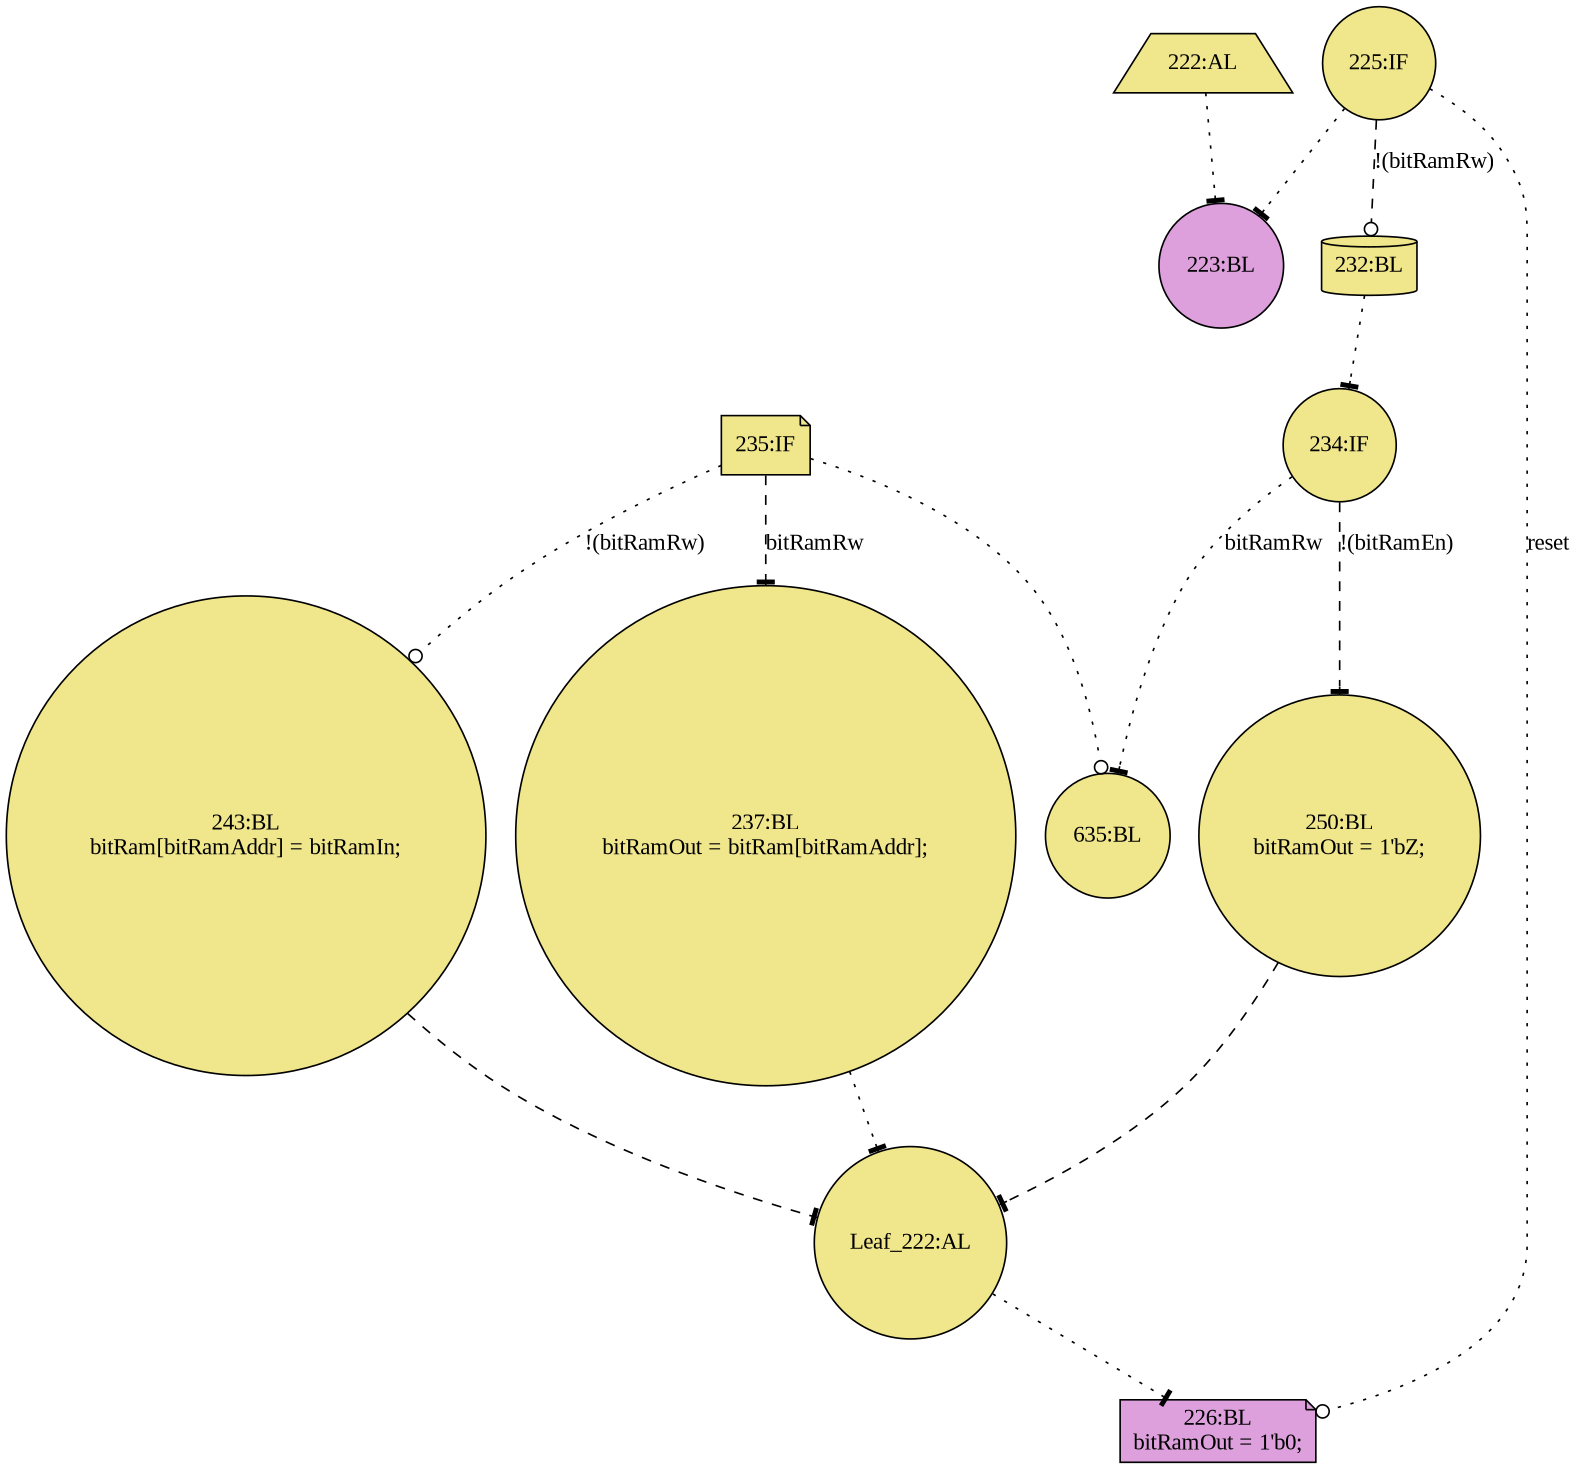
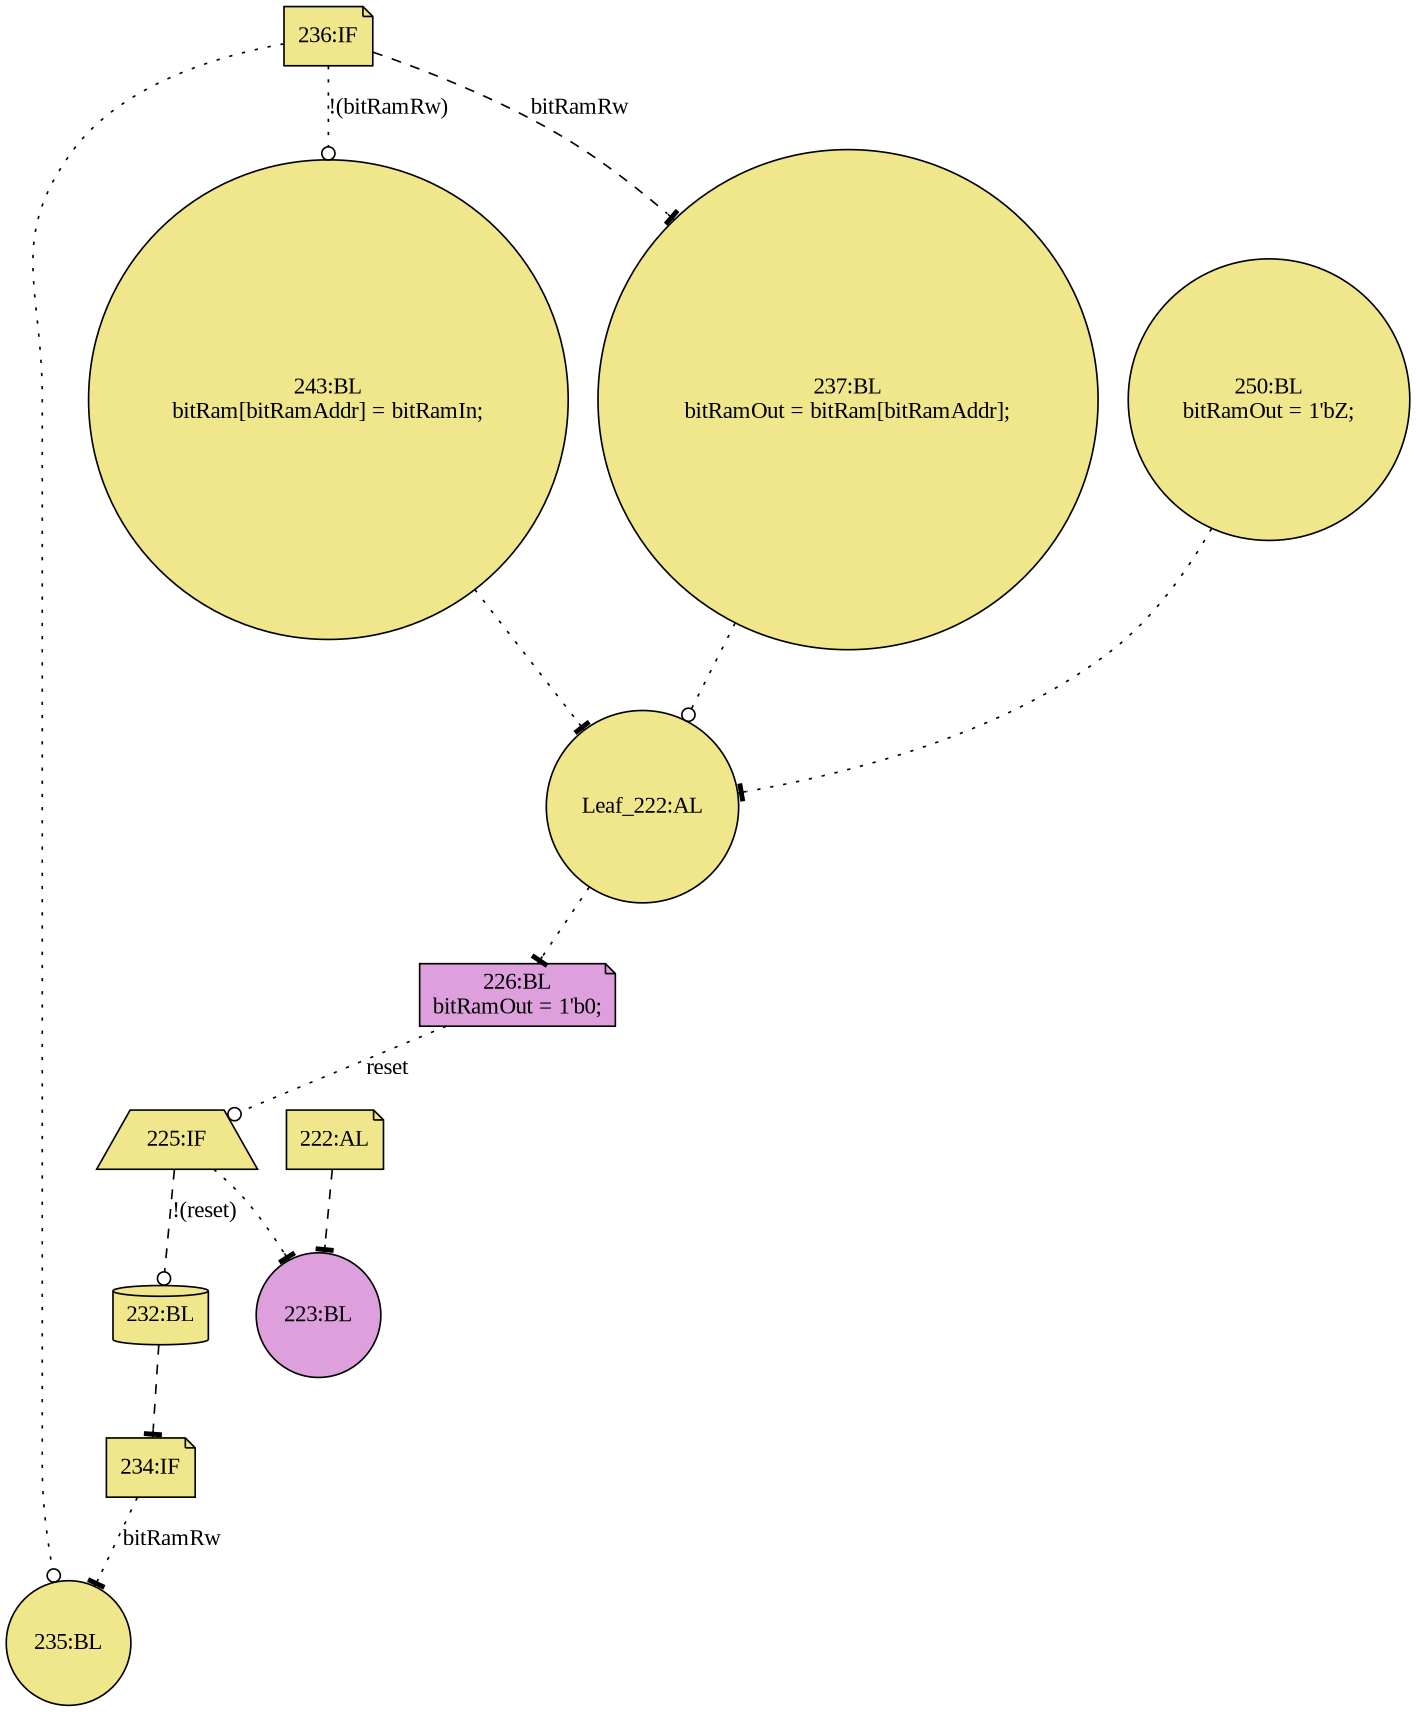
(1203, 63) -> (335, 1140)
(1379, 63) -> (177, 1140)
(1210, 144) -> (329, 1207)
(1434, 162) -> (205, 1211)
(1357, 338) -> (156, 1387)
(766, 445) -> (328, 36)
(1340, 445) -> (151, 1468)
(1340, 594) -> none
(1527, 786) -> (344, 1069)
(1108, 836) -> (69, 1643)
(1163, 1105) -> (1011, 711)
(863, 1108) -> (713, 666)
(597, 1137) -> (527, 656)
